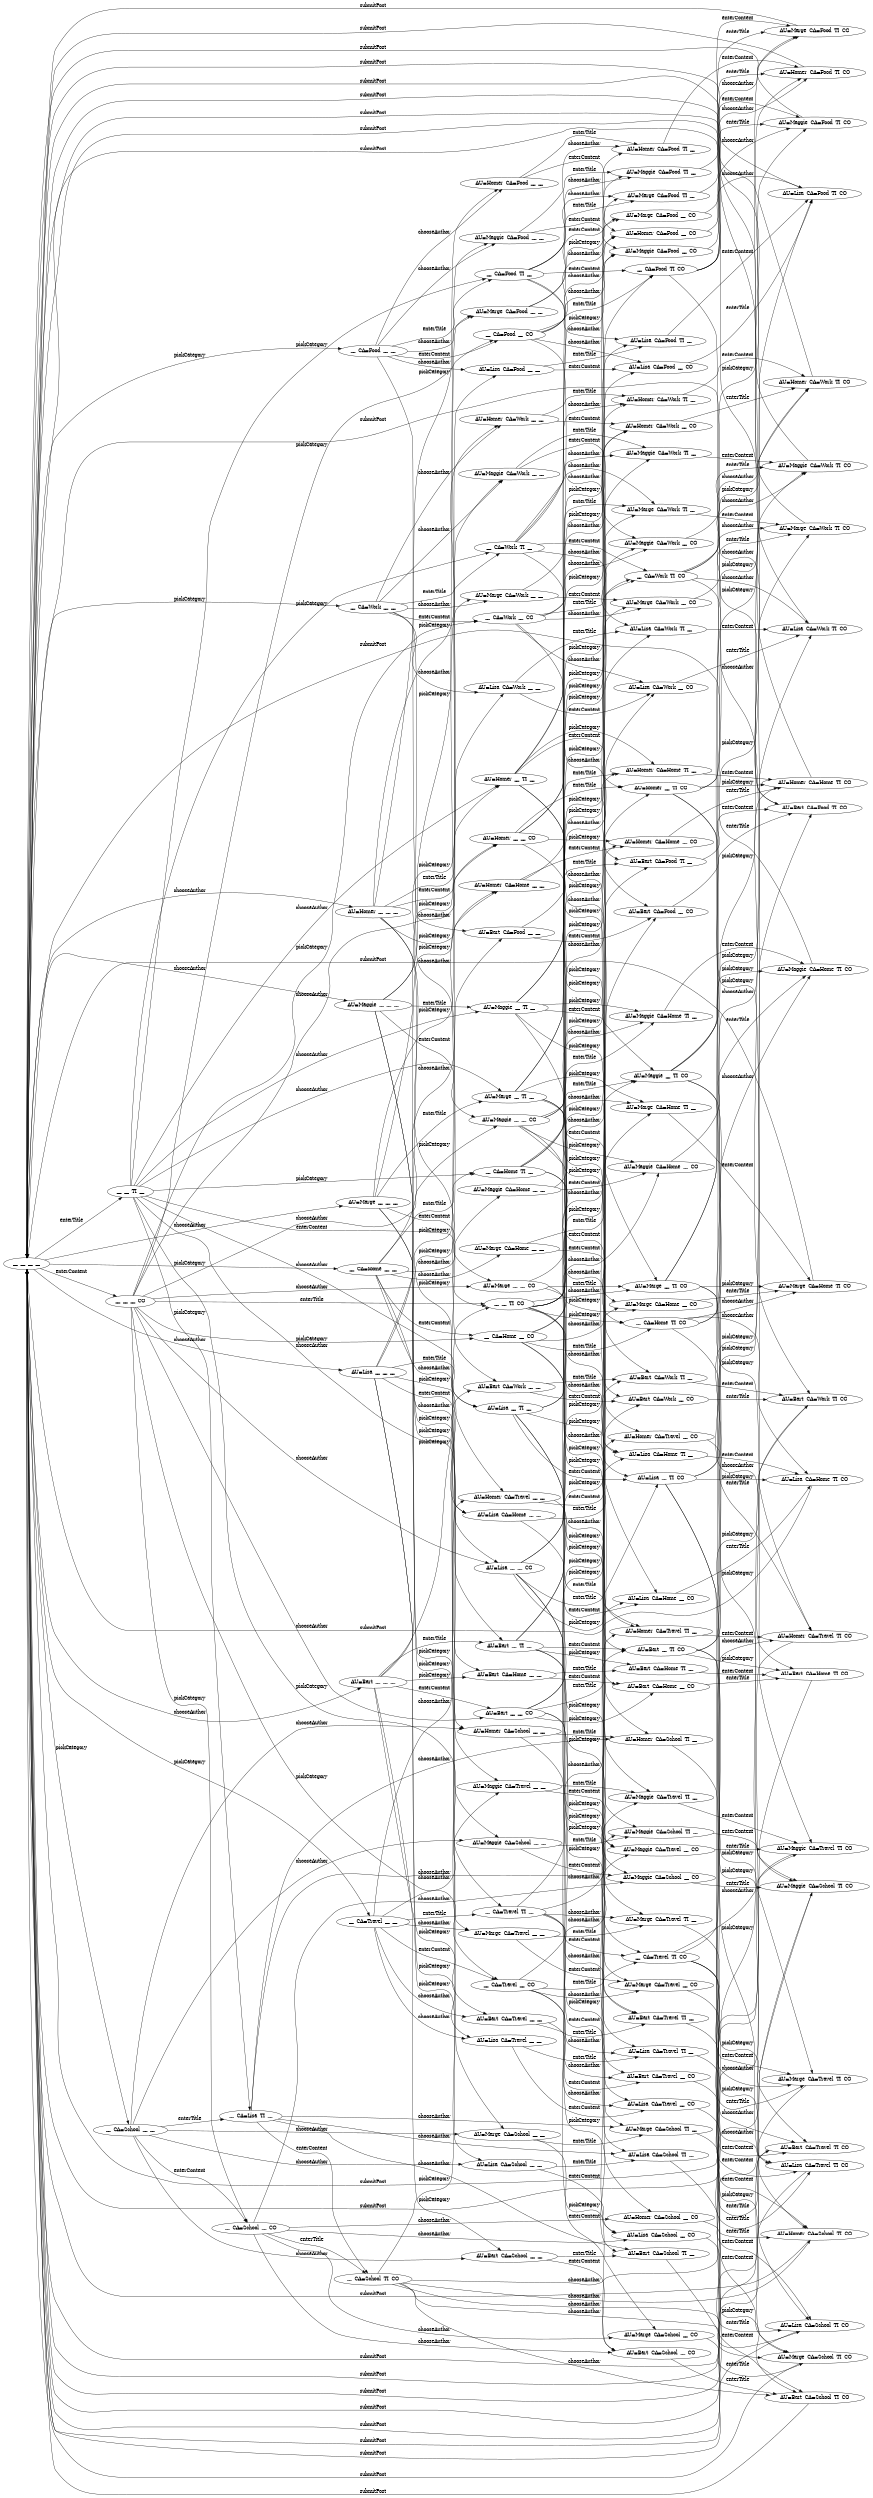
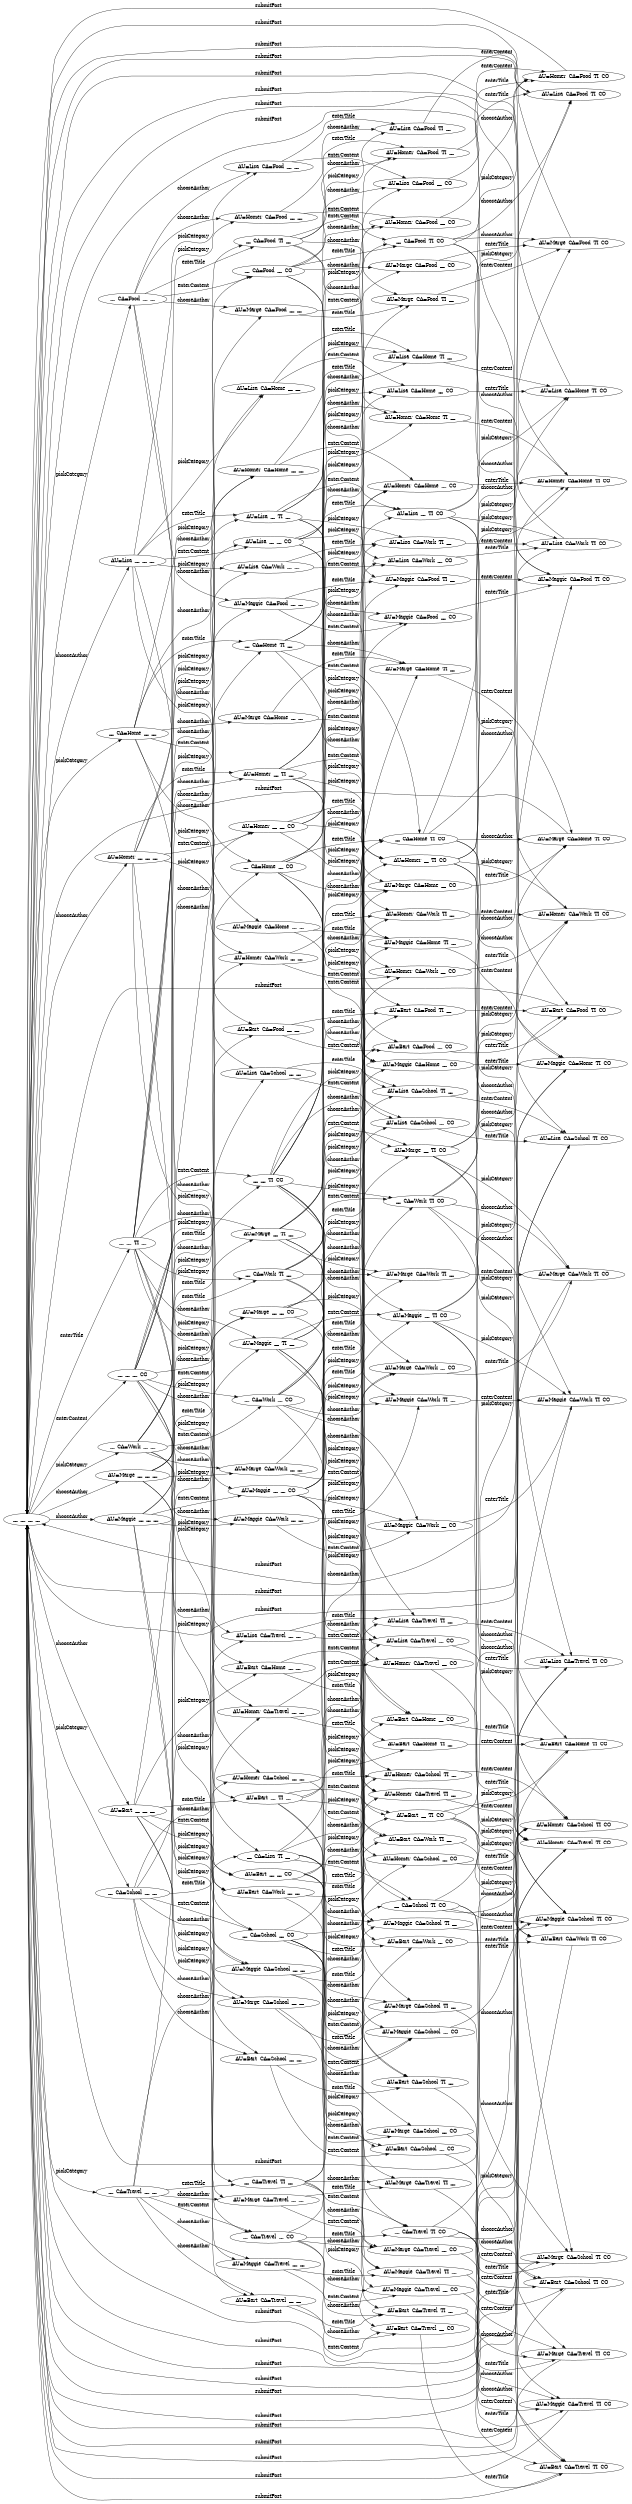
(756, 1065) -> (491, 1642)
(454, 1799) -> (353, 1454)
